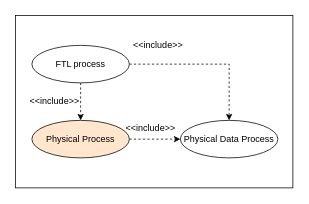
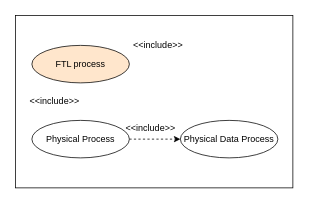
(81, 64) -> (81, 64)
(81, 99) -> none
(229, 114) -> none
(81, 139) -> (81, 139)
